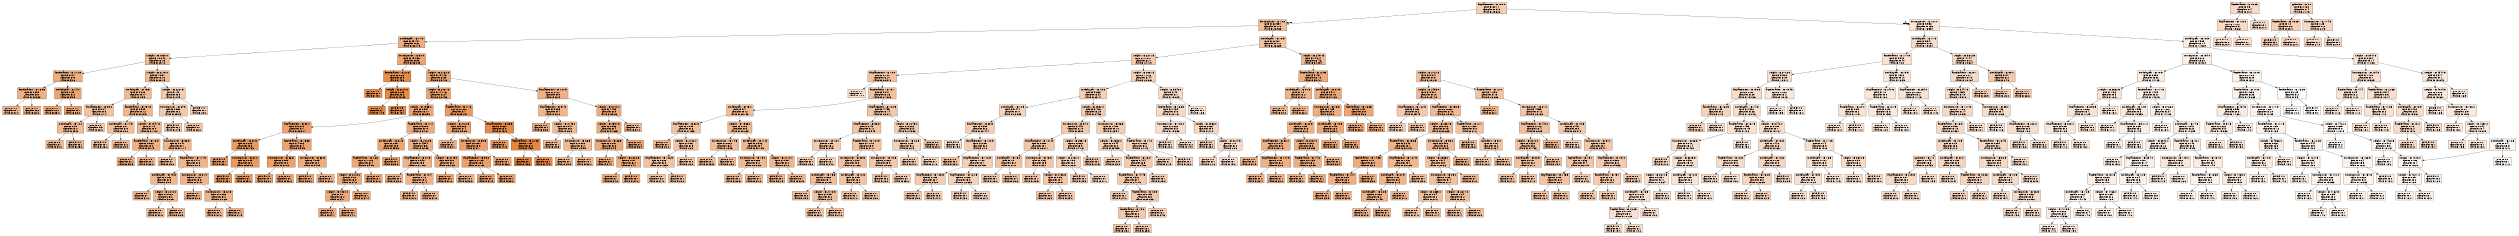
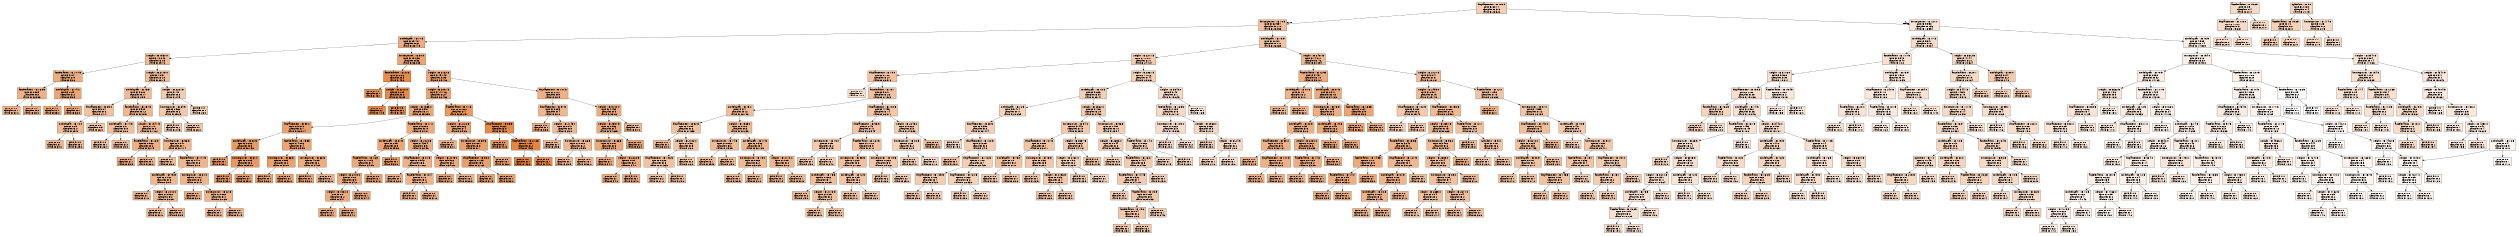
none -> (1370, 68)
(2459, 93) -> none
